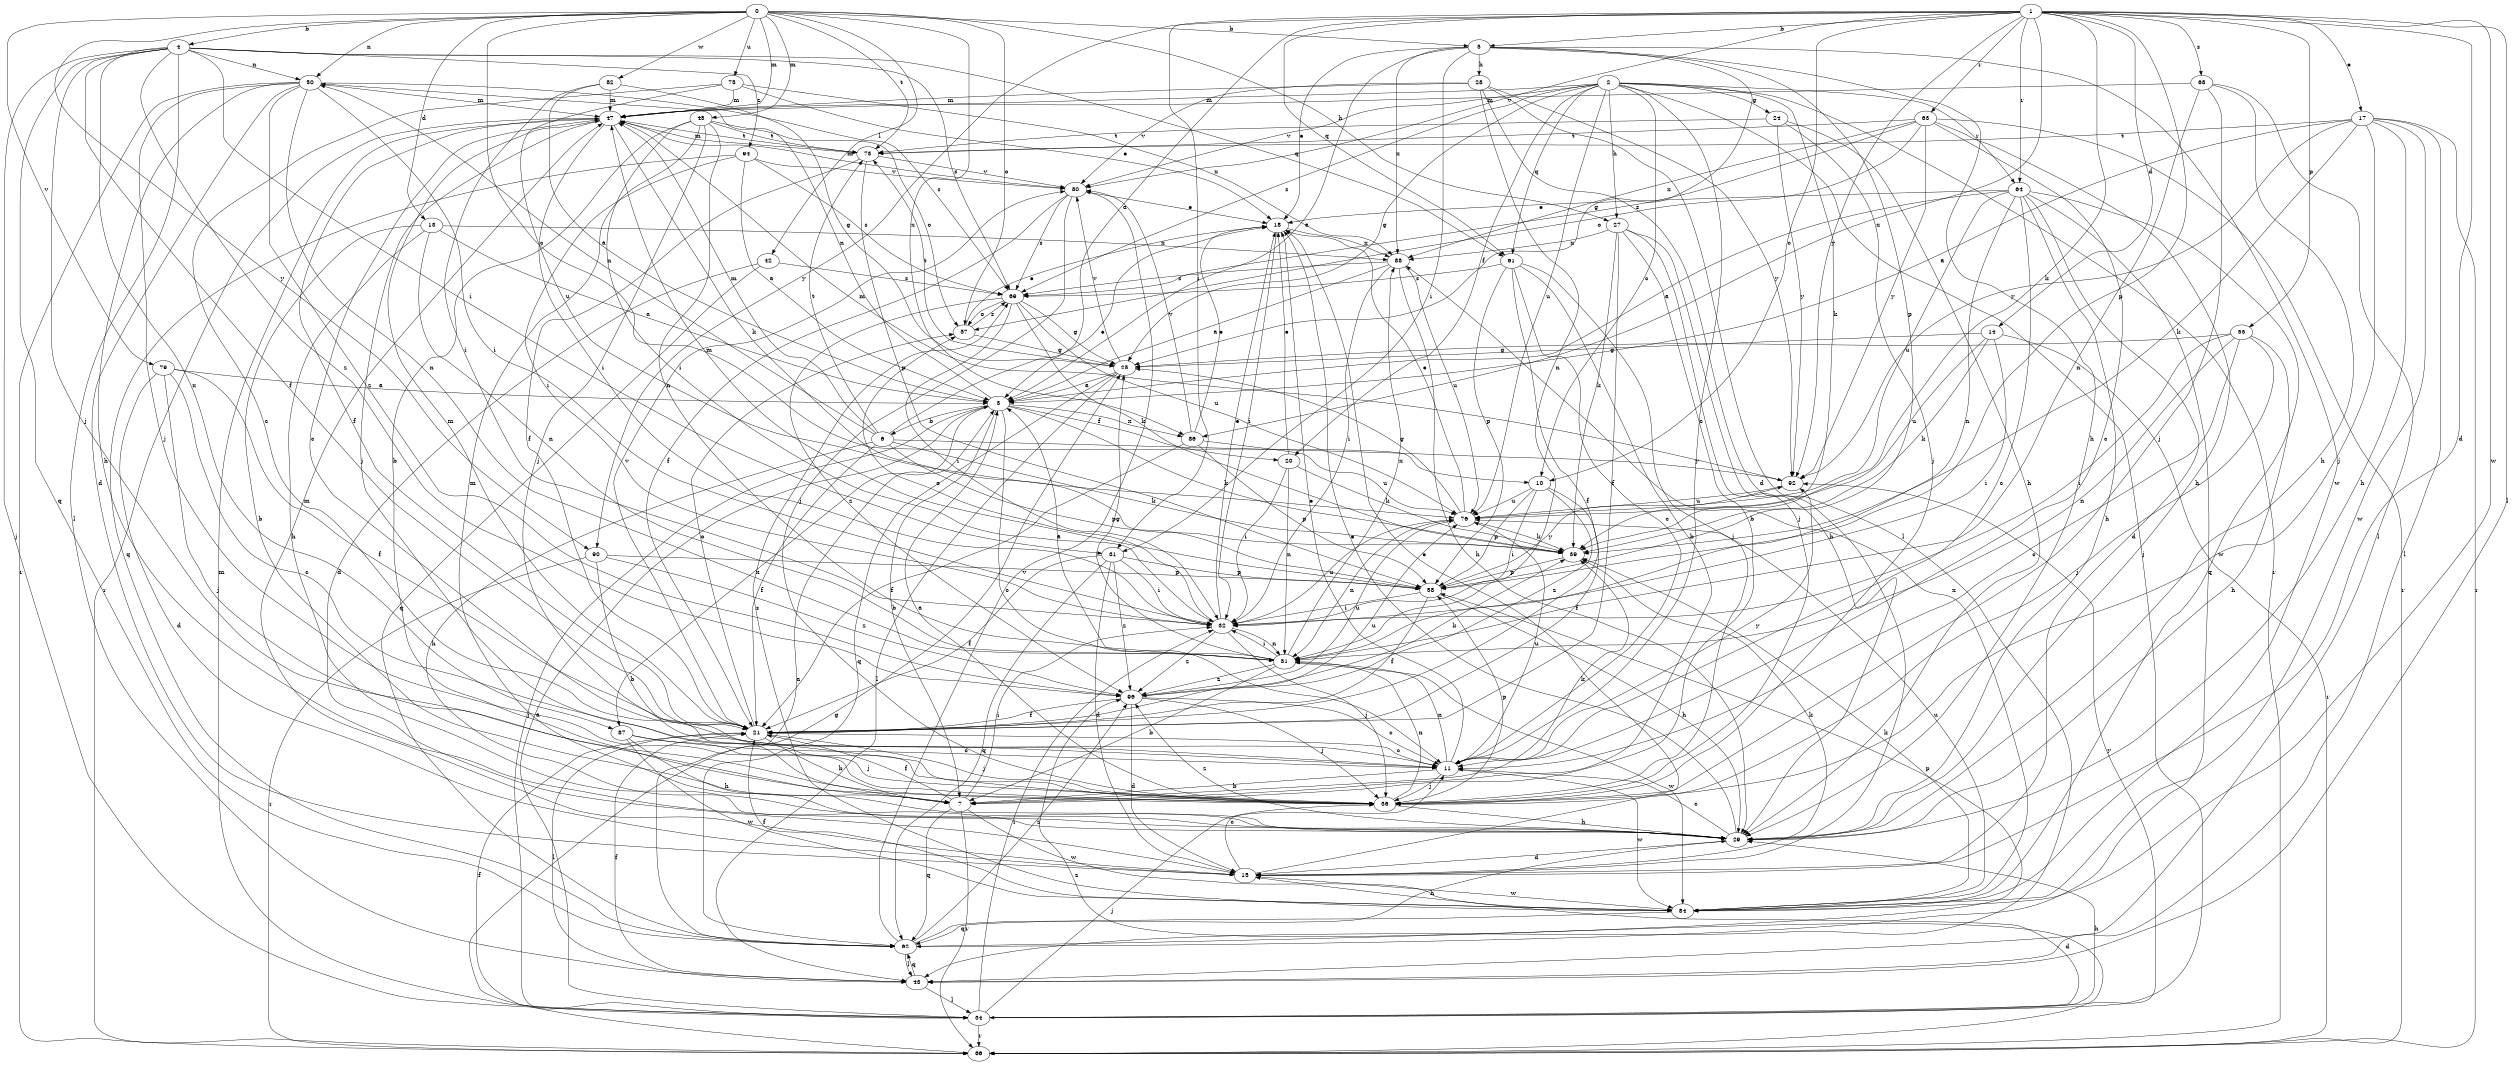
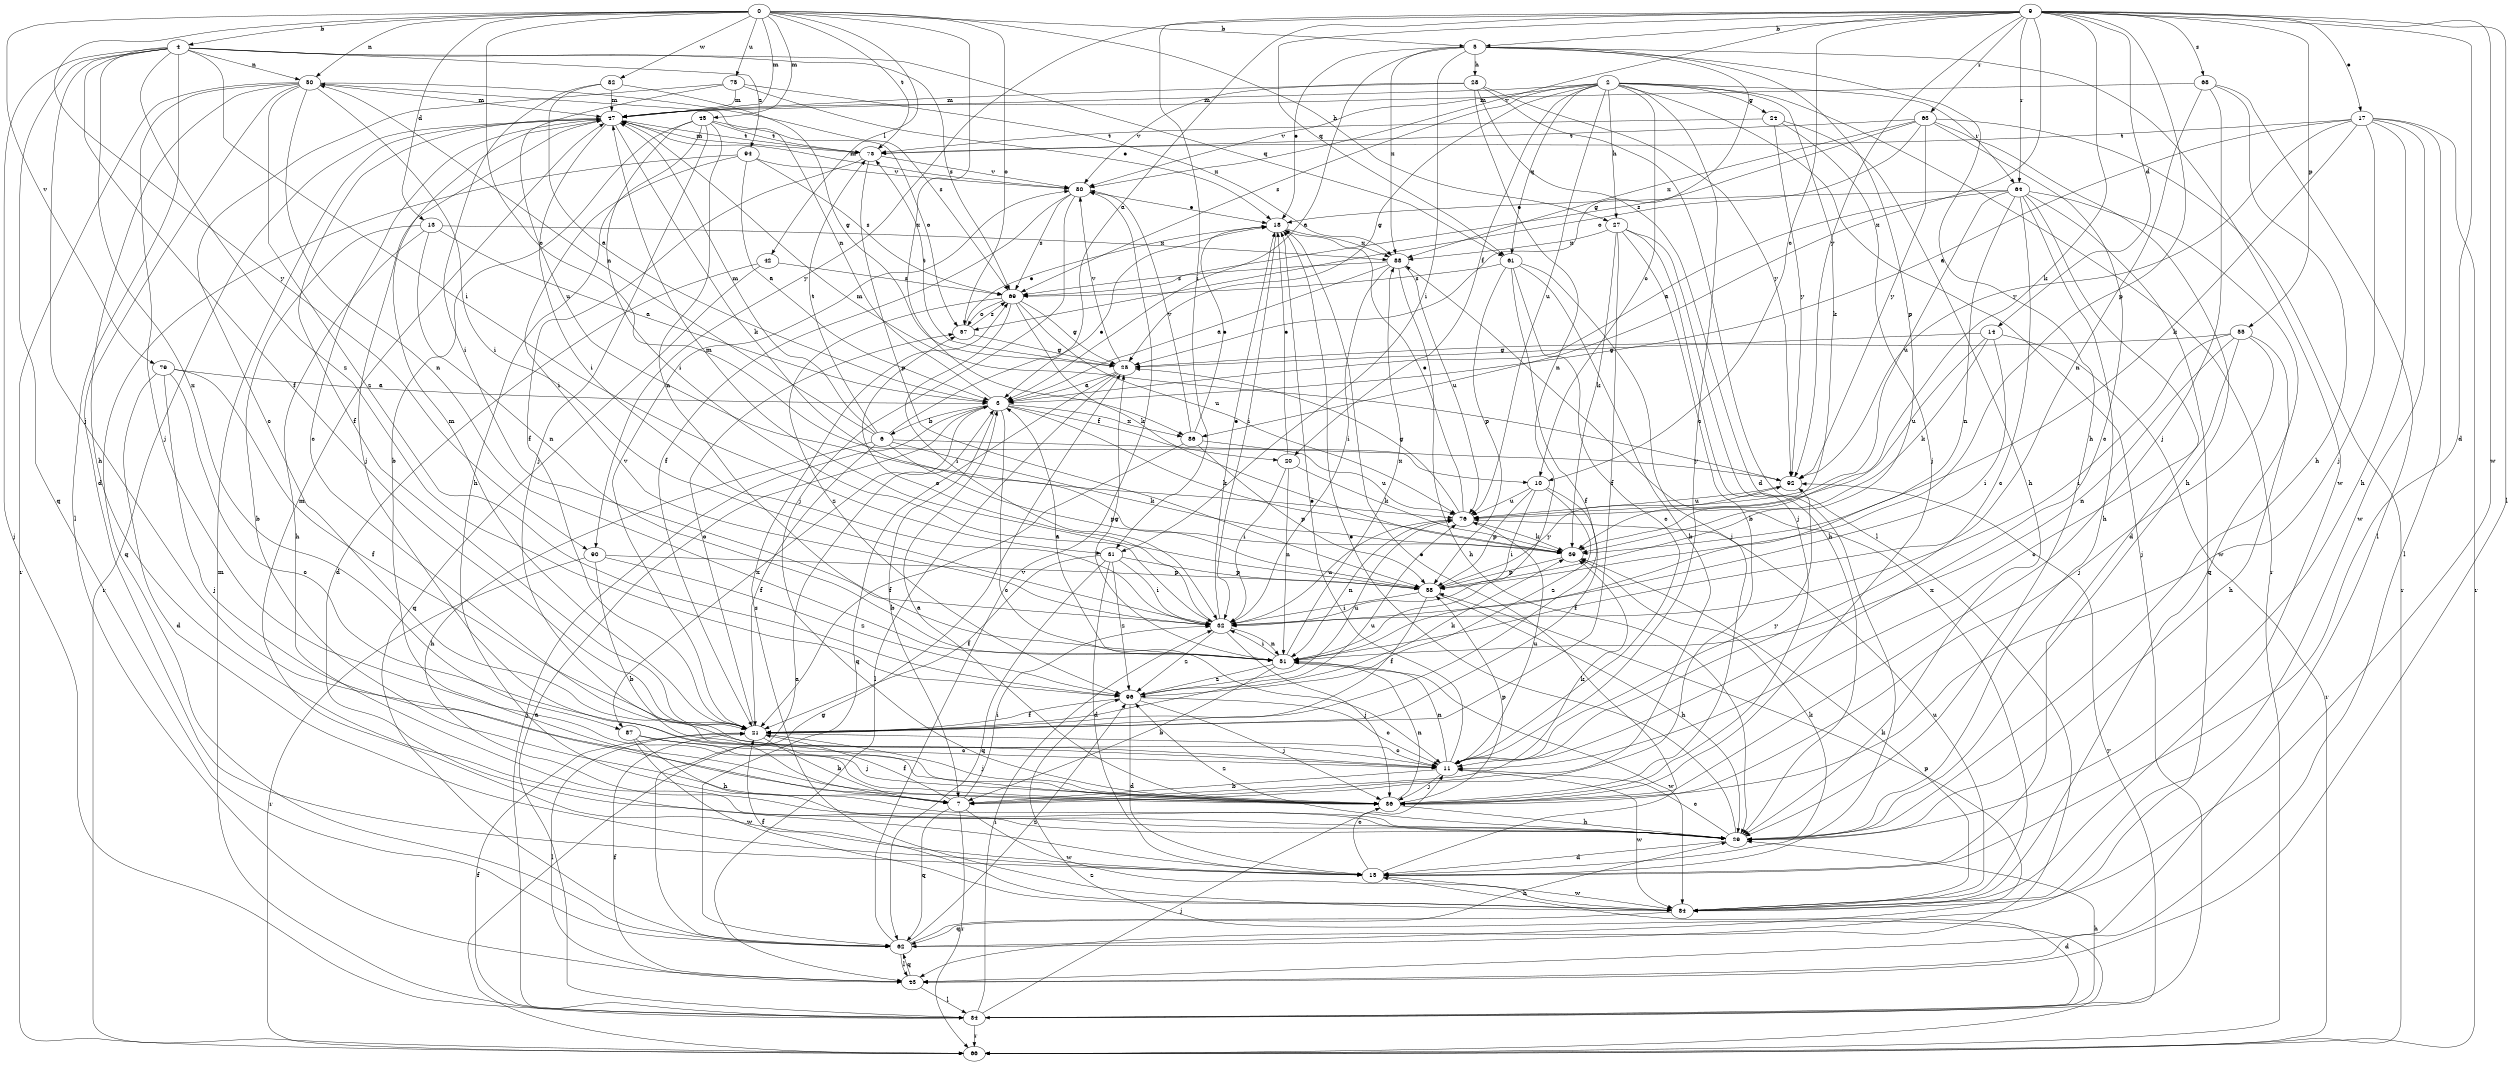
(2031, 11) -> (2031, 11)
(473, 483) -> (476, 483)
